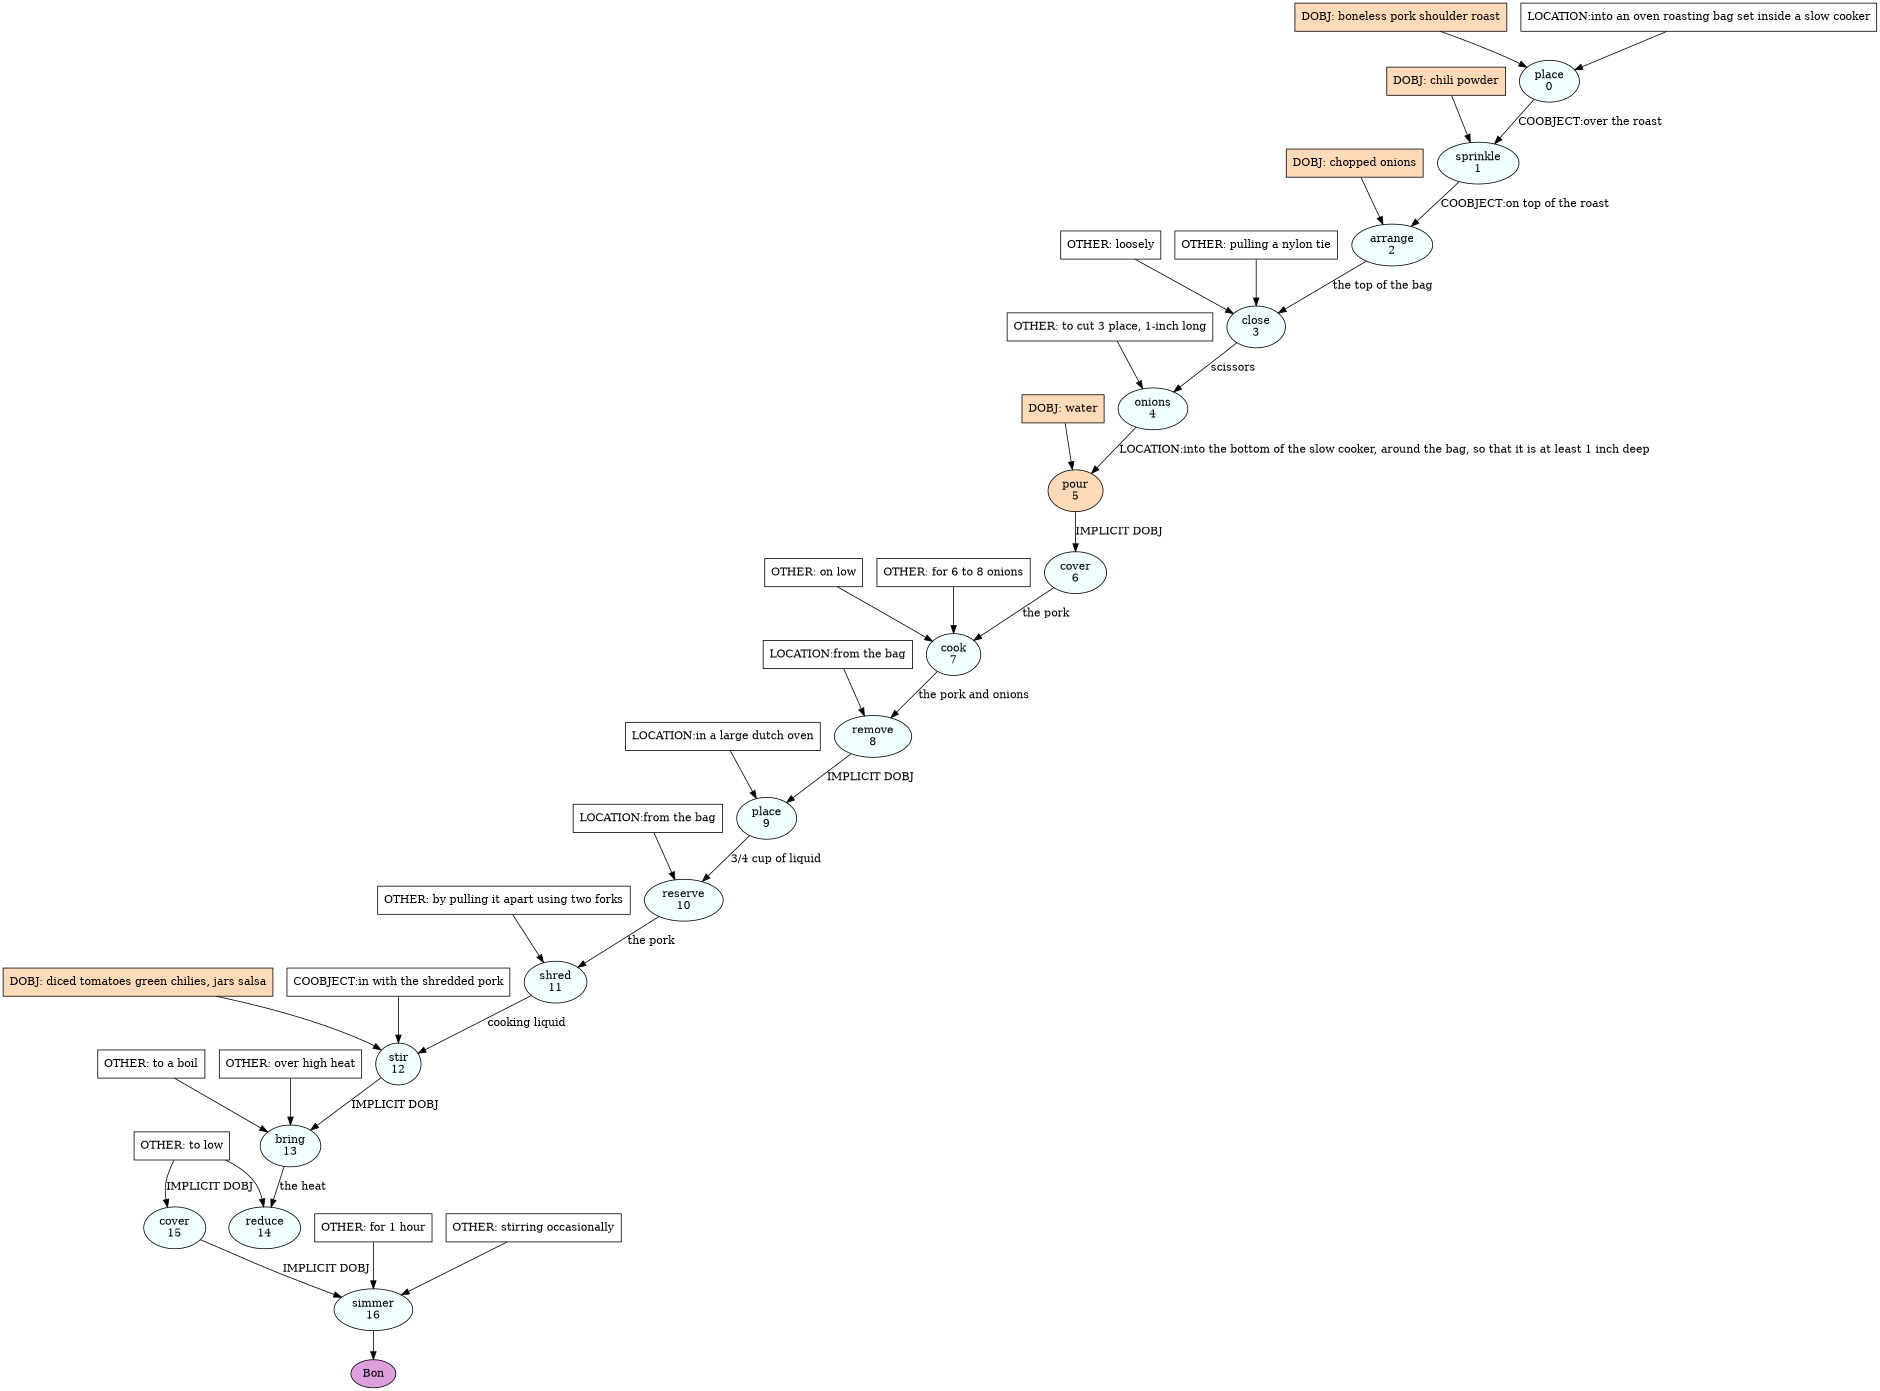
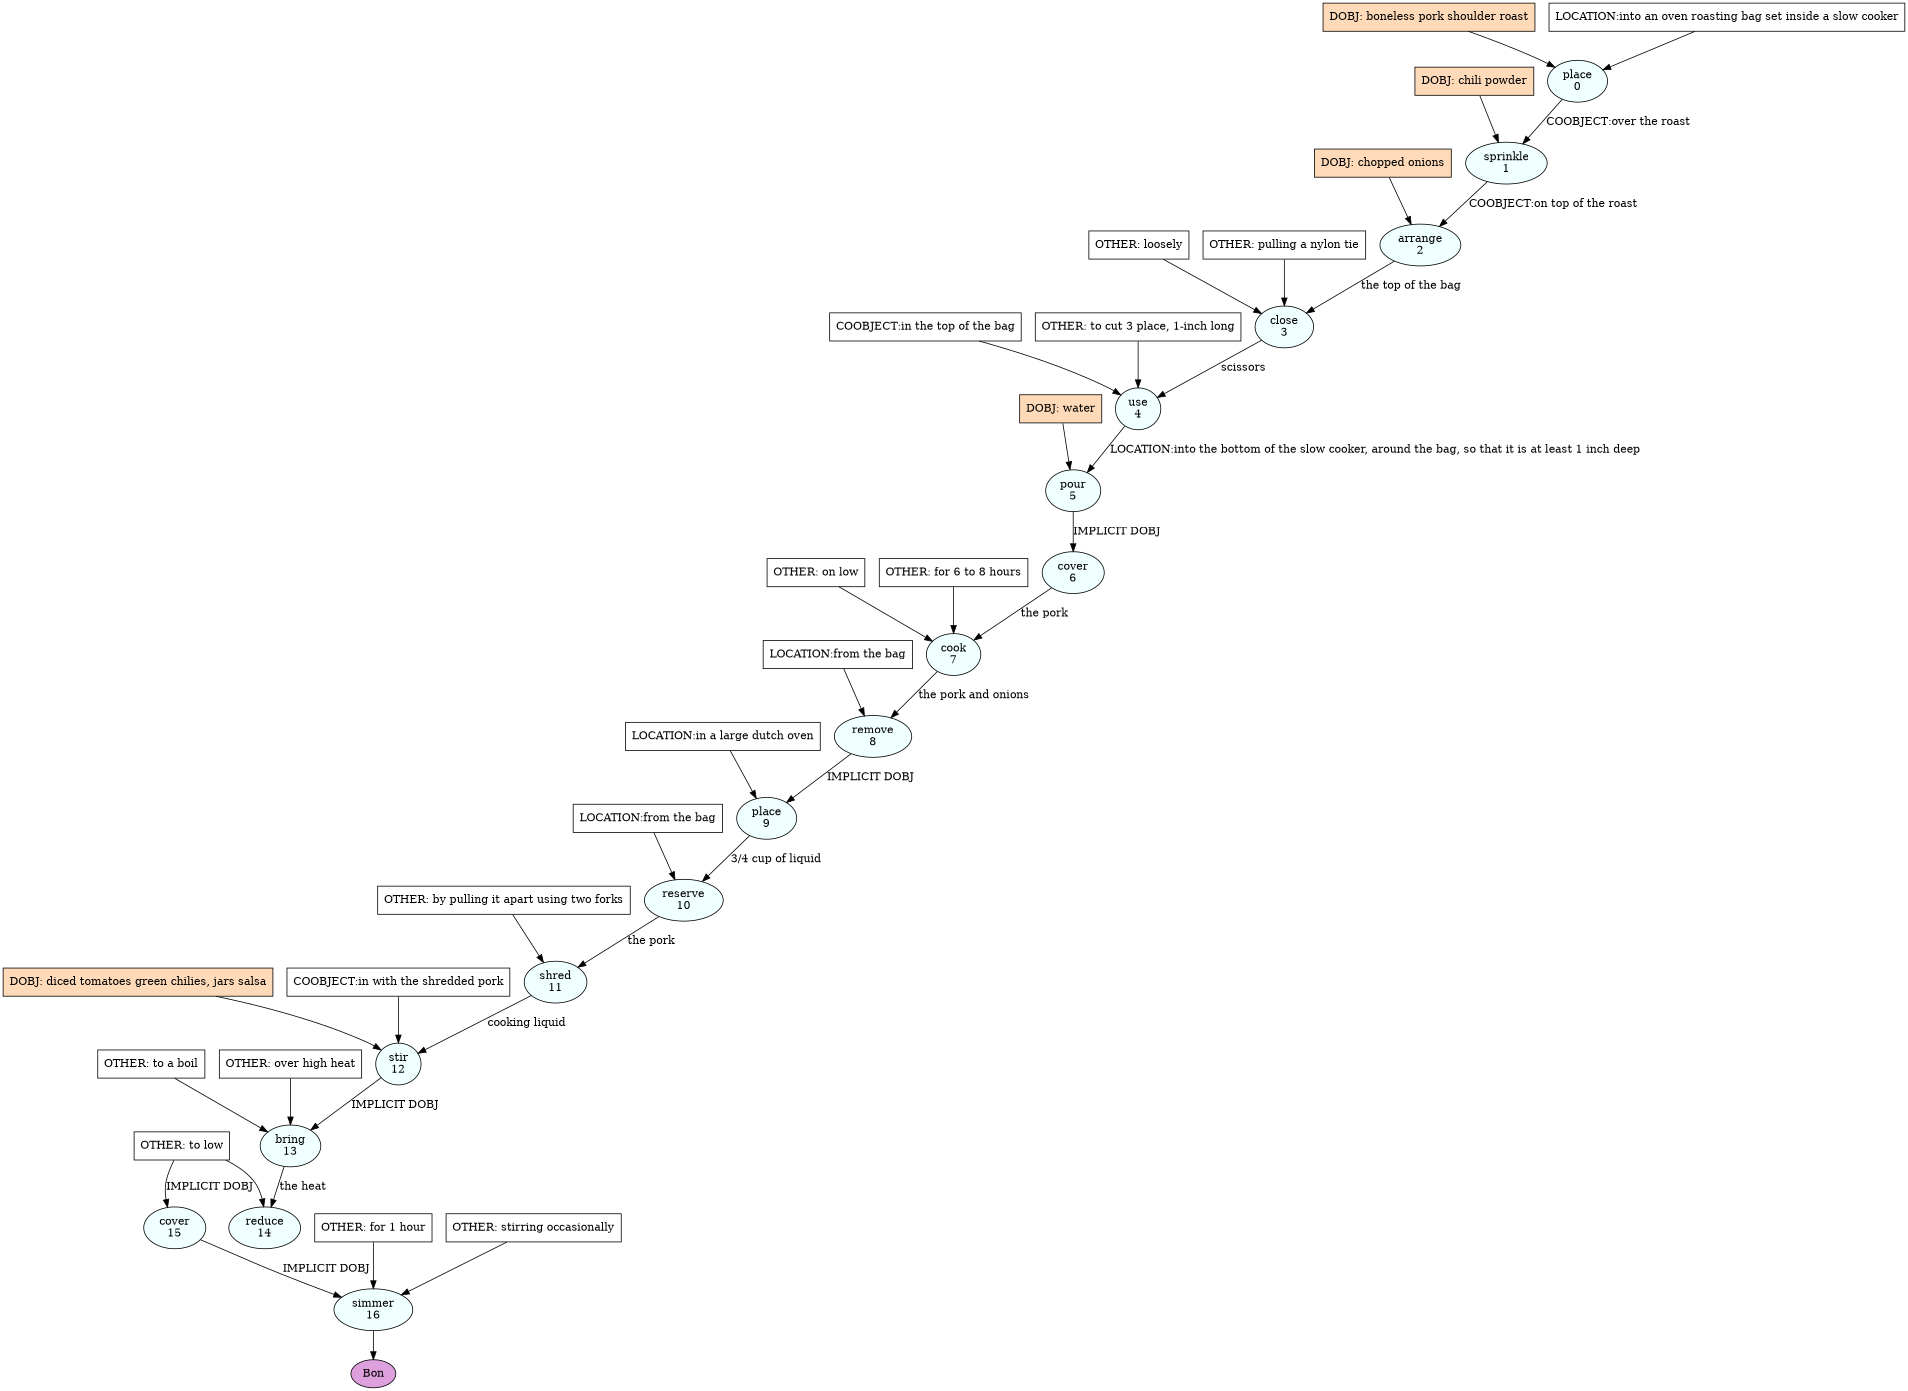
none -> (925, 327)
(1153, 409) -> (1138, 409)
(1076, 491) -> (1073, 491)
(954, 573) -> (954, 573)
